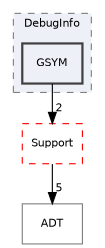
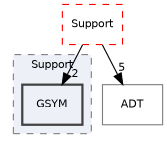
(52, 24) -> (52, 65)
(52, 100) -> (74, 62)
